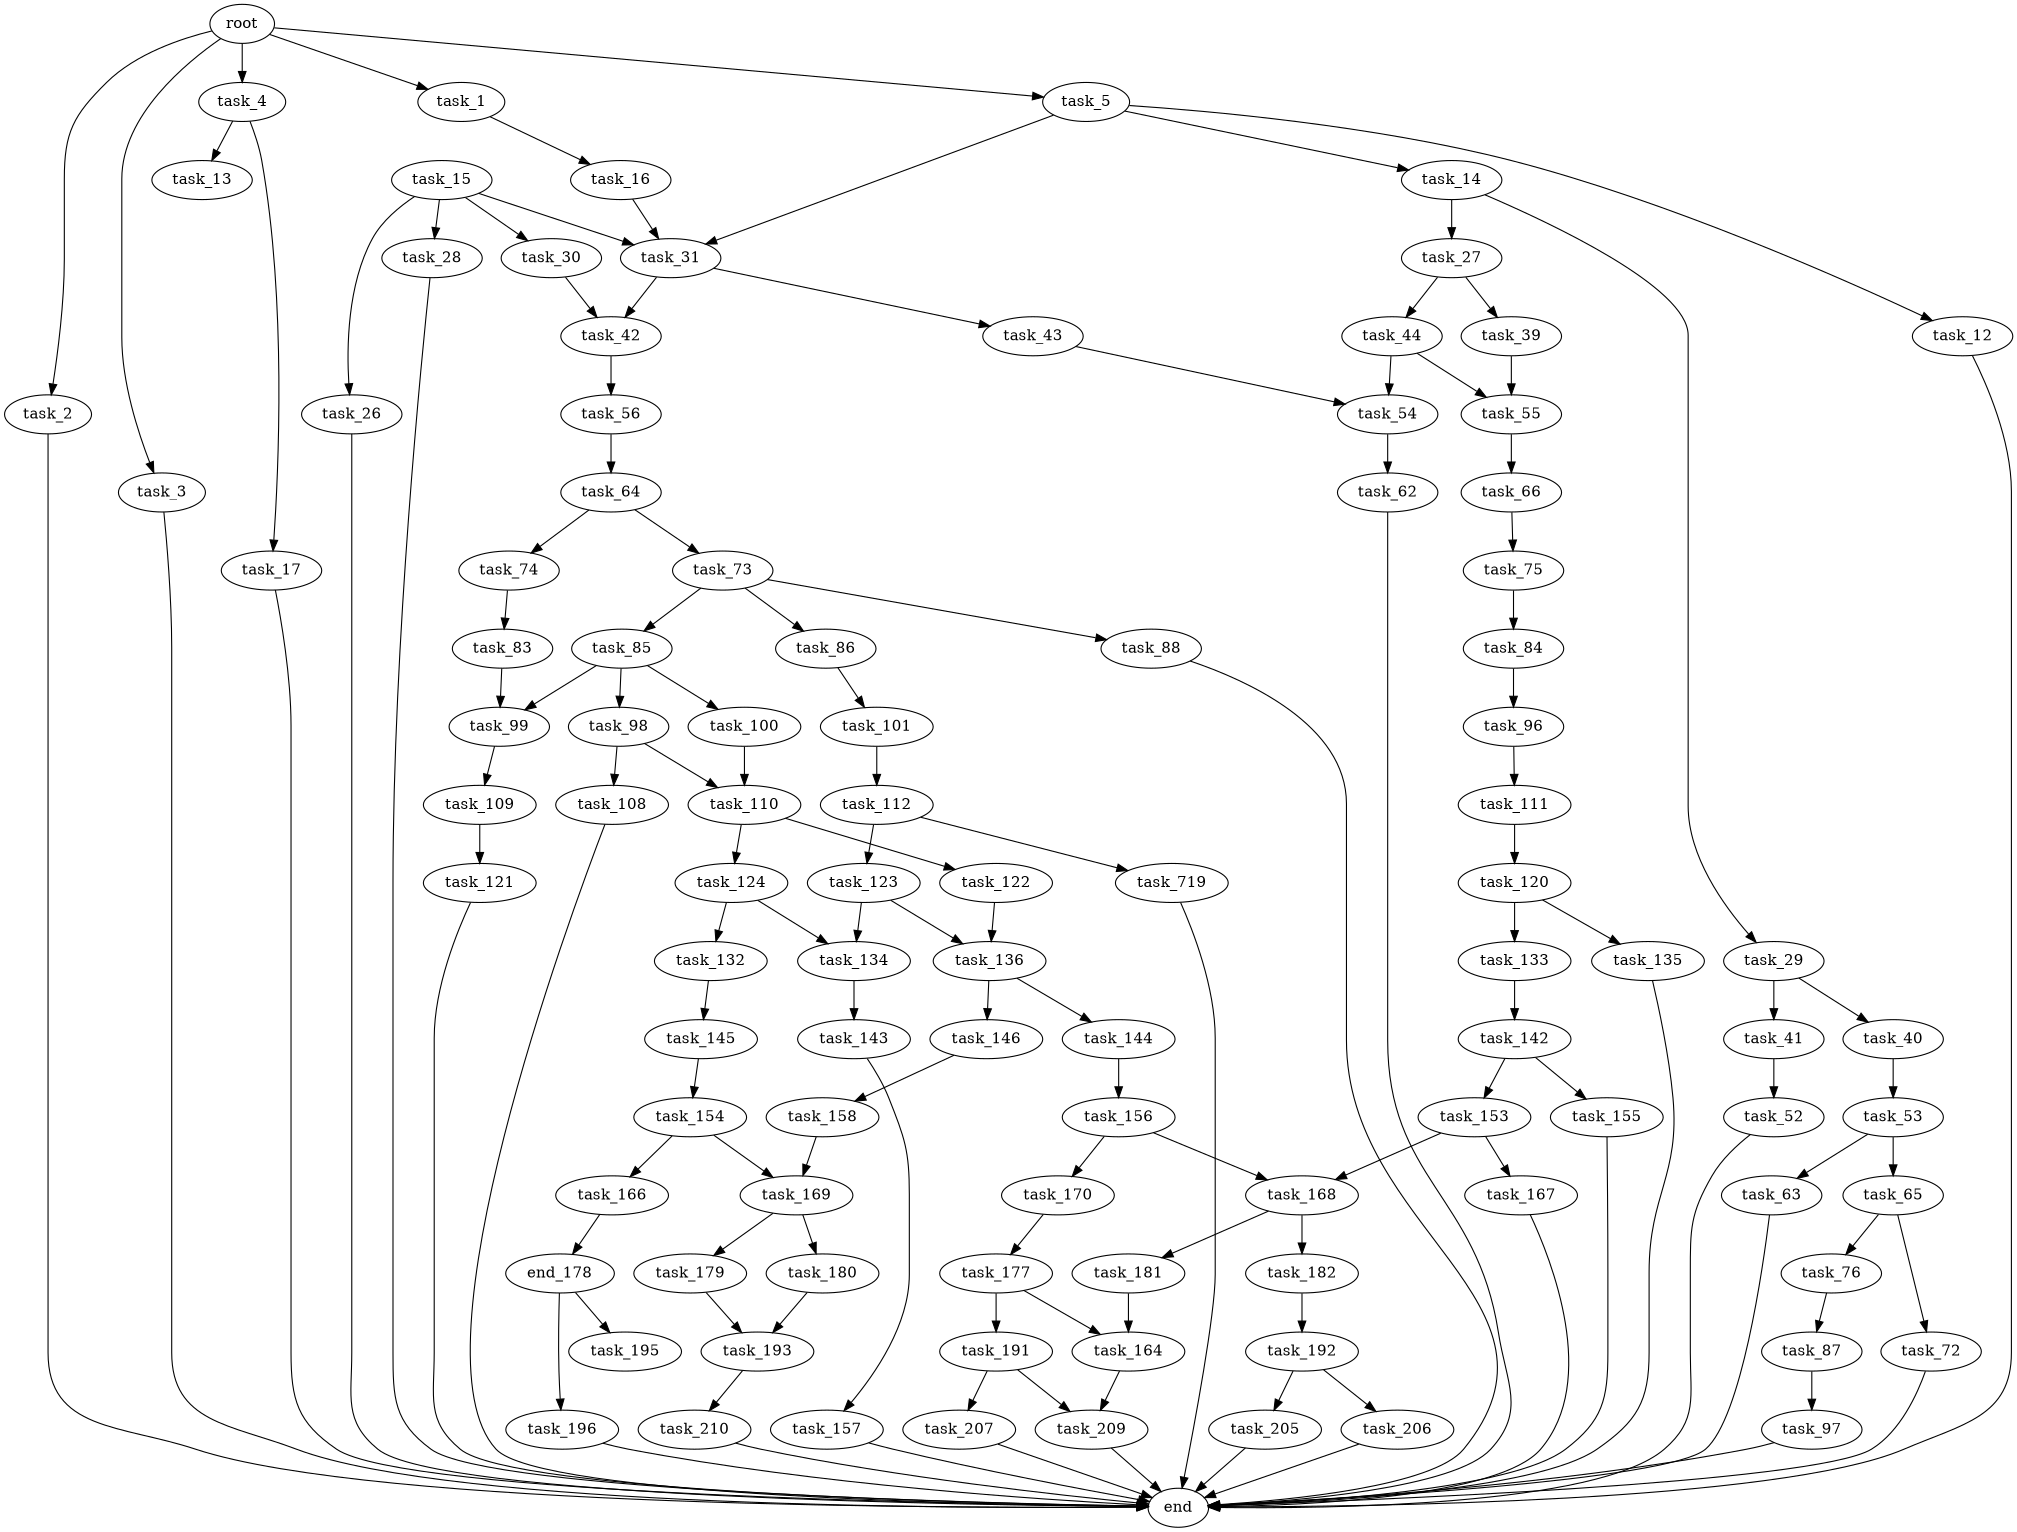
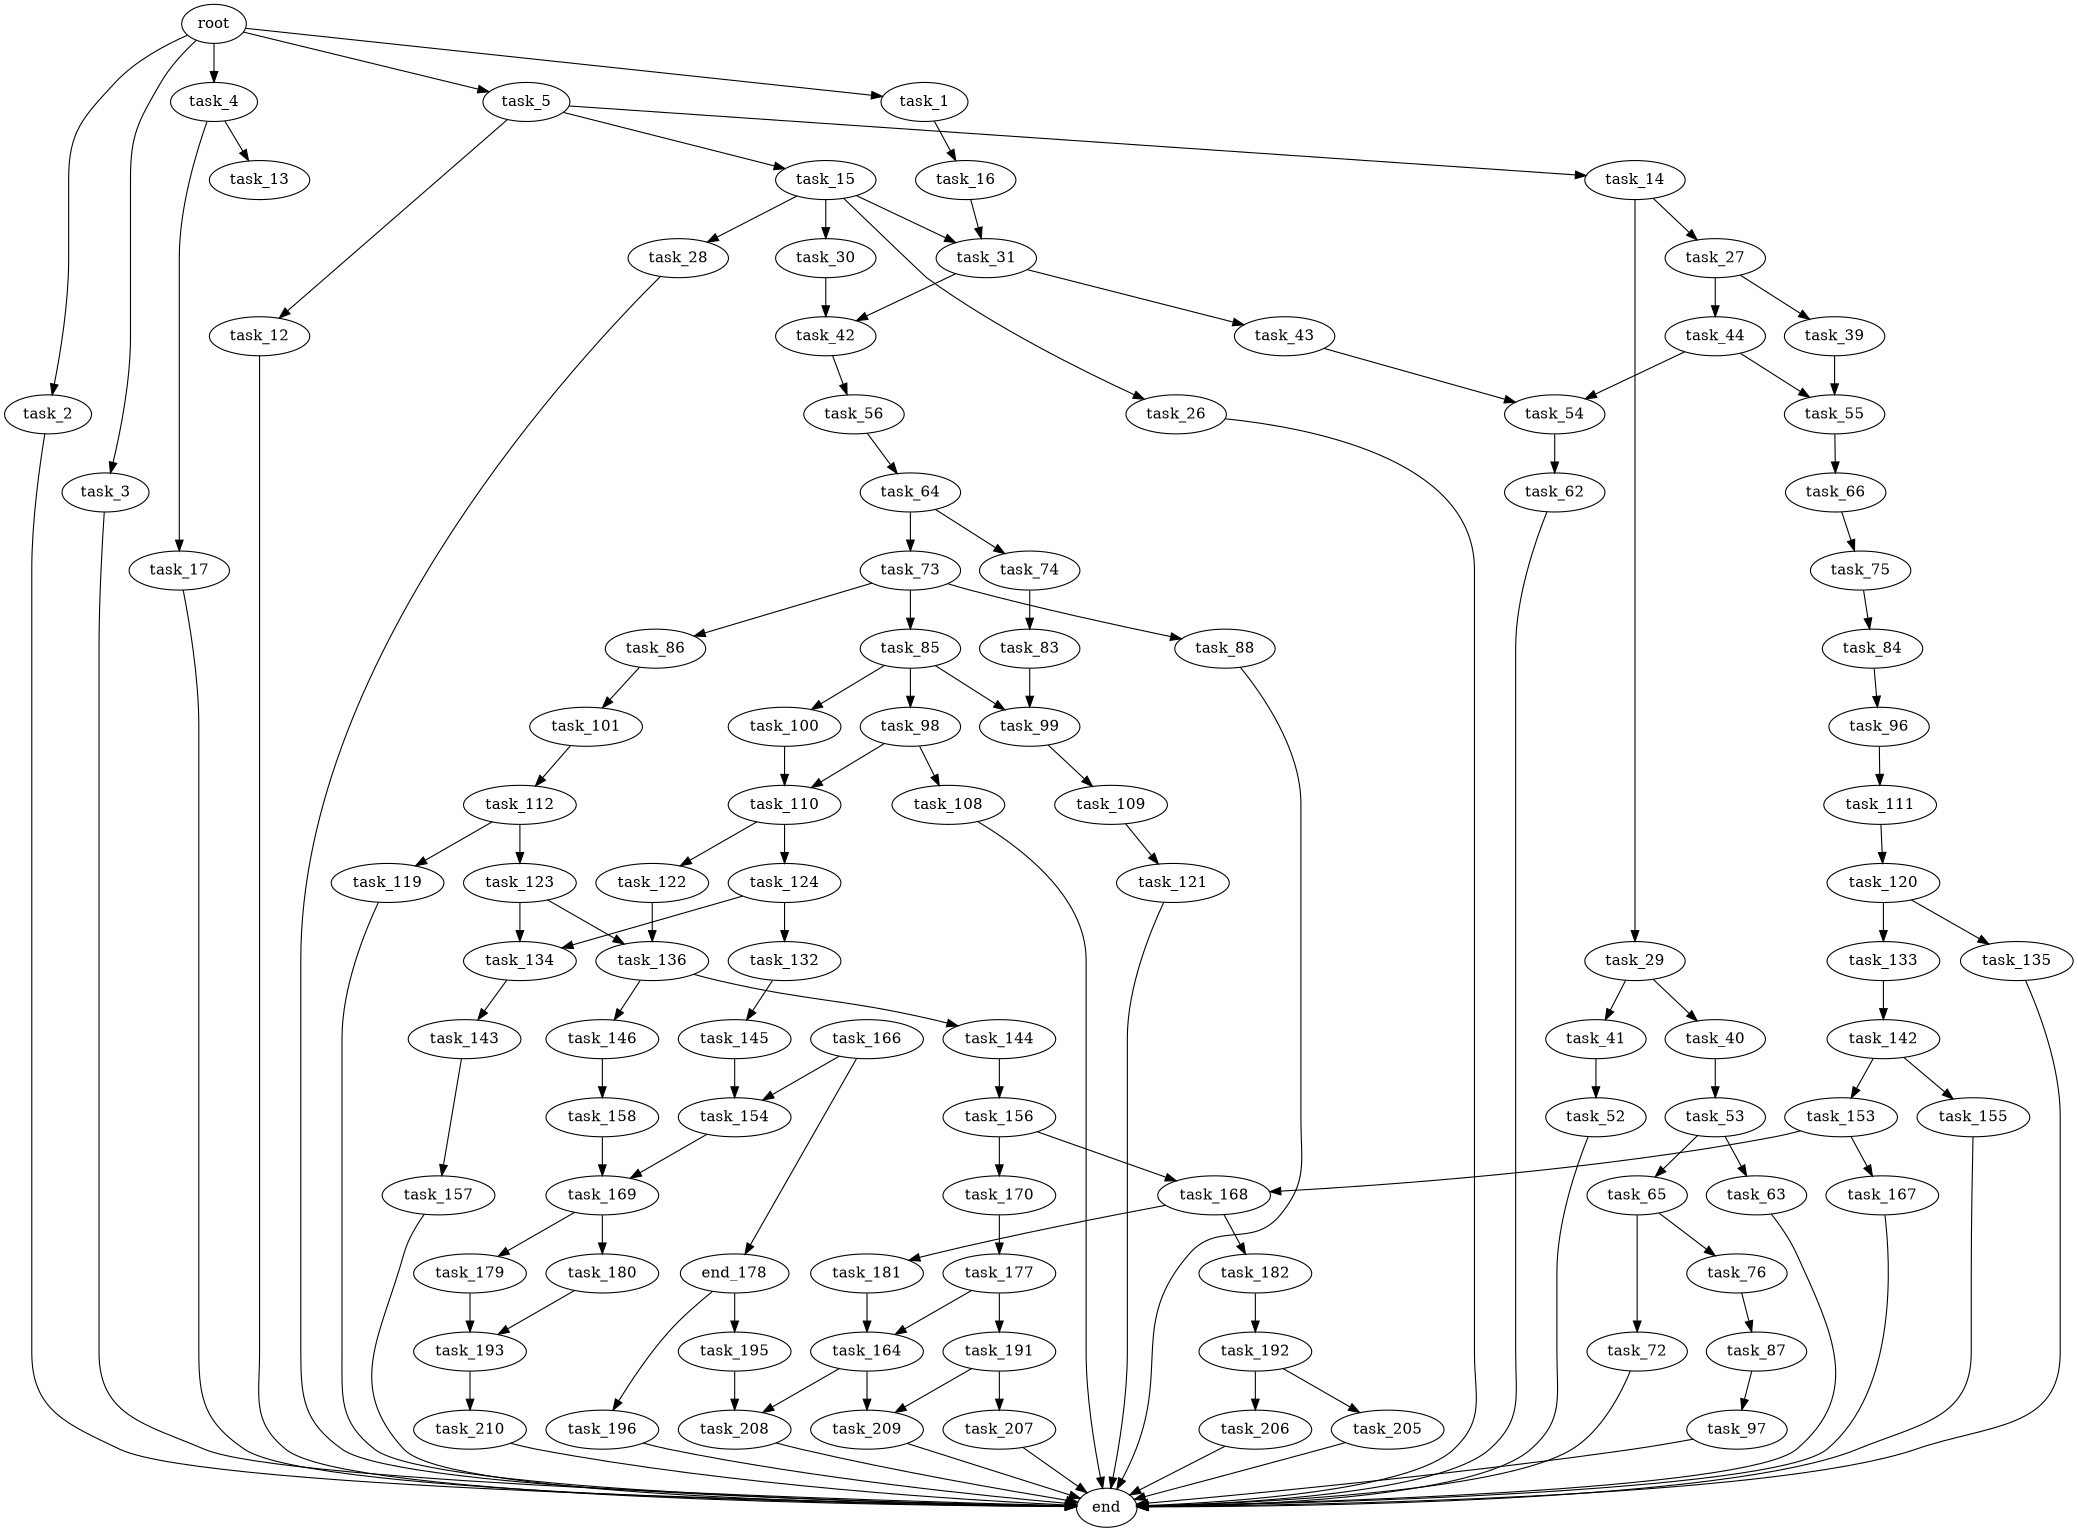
(885, 178) -> (669, 139)
(1172, 883) -> (388, 883)
(655, 1153) -> (806, 1075)
none -> (735, 1430)
